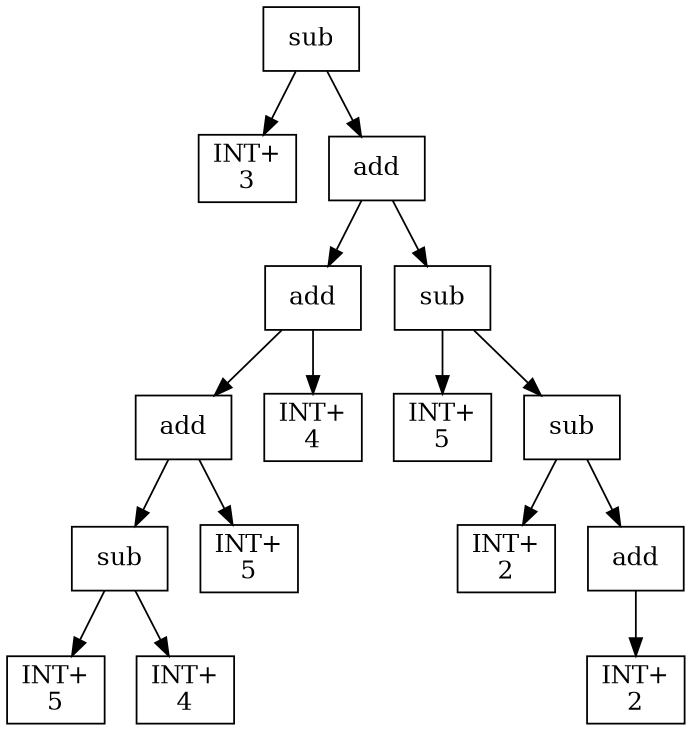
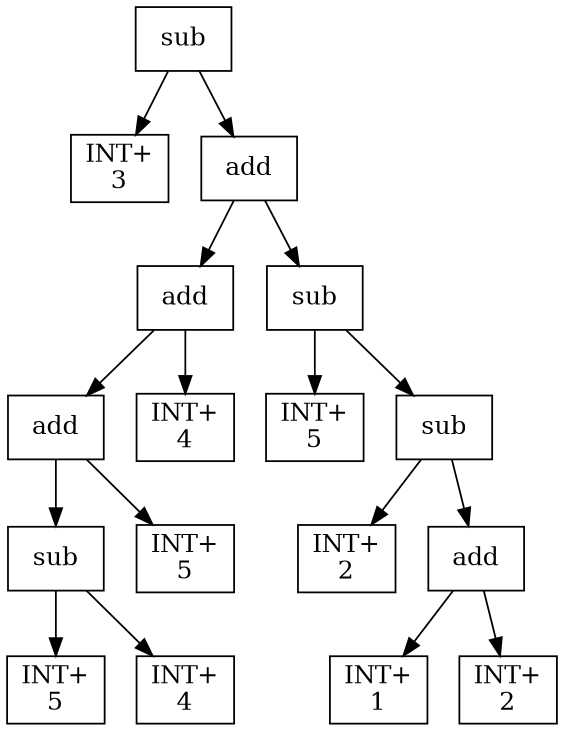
none -> (379, 690)
